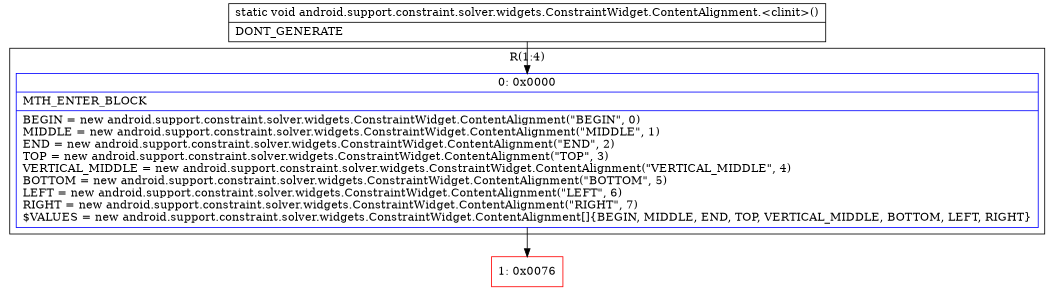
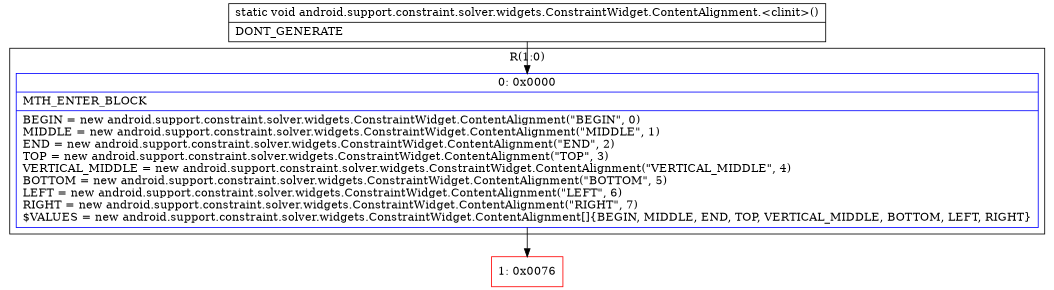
(527, 58) -> (527, 58)
